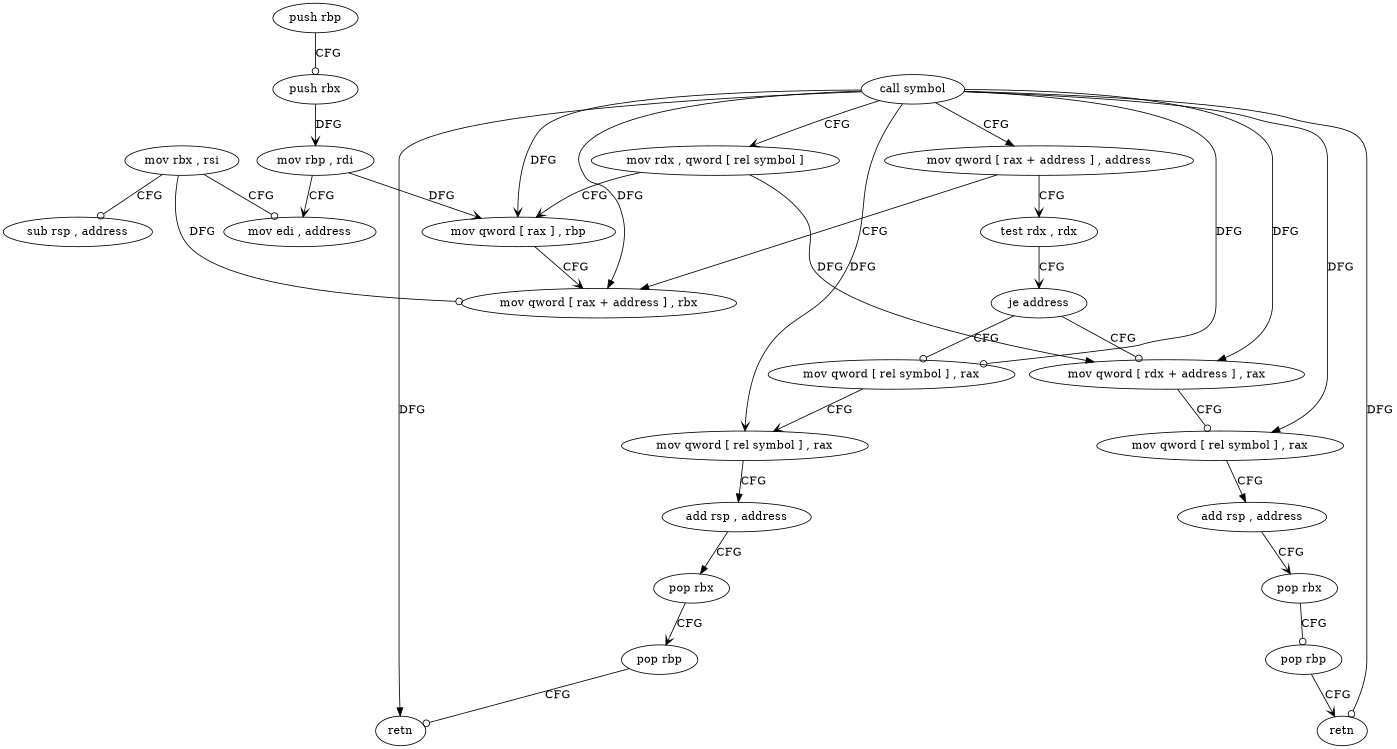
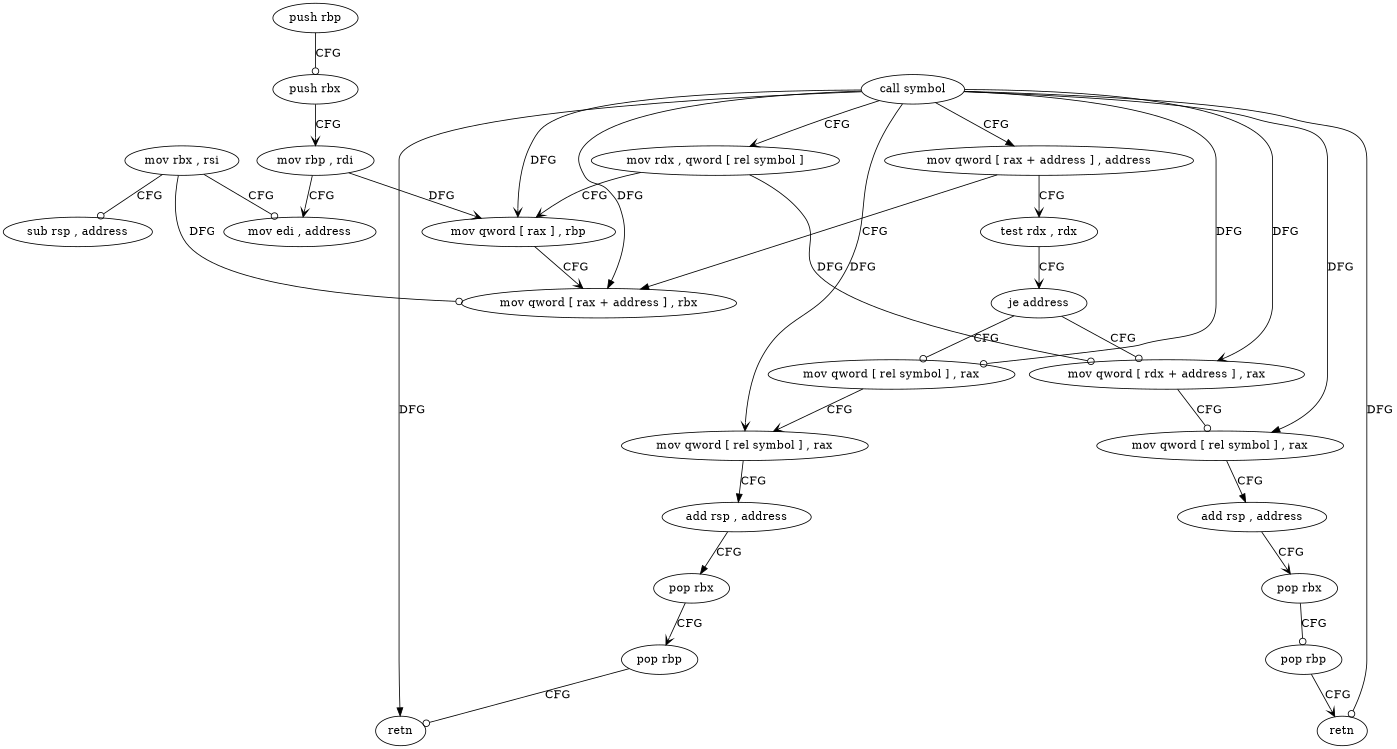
(1236, 122) -> (1236, 122)
(329, 125) -> (329, 125)
(885, 310) -> (886, 311)
